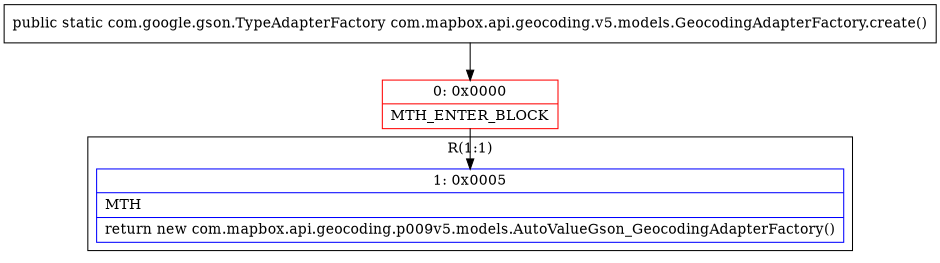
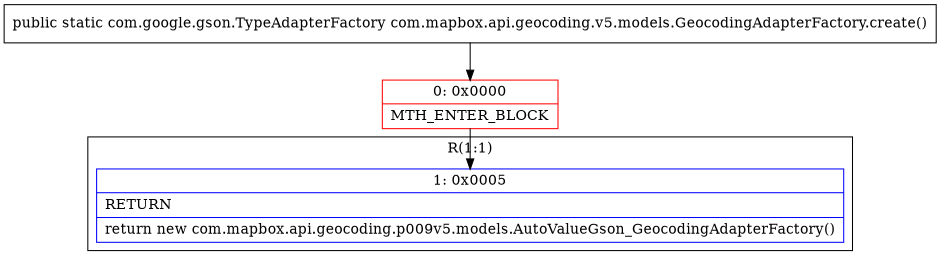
(123, 205) -> (138, 205)
